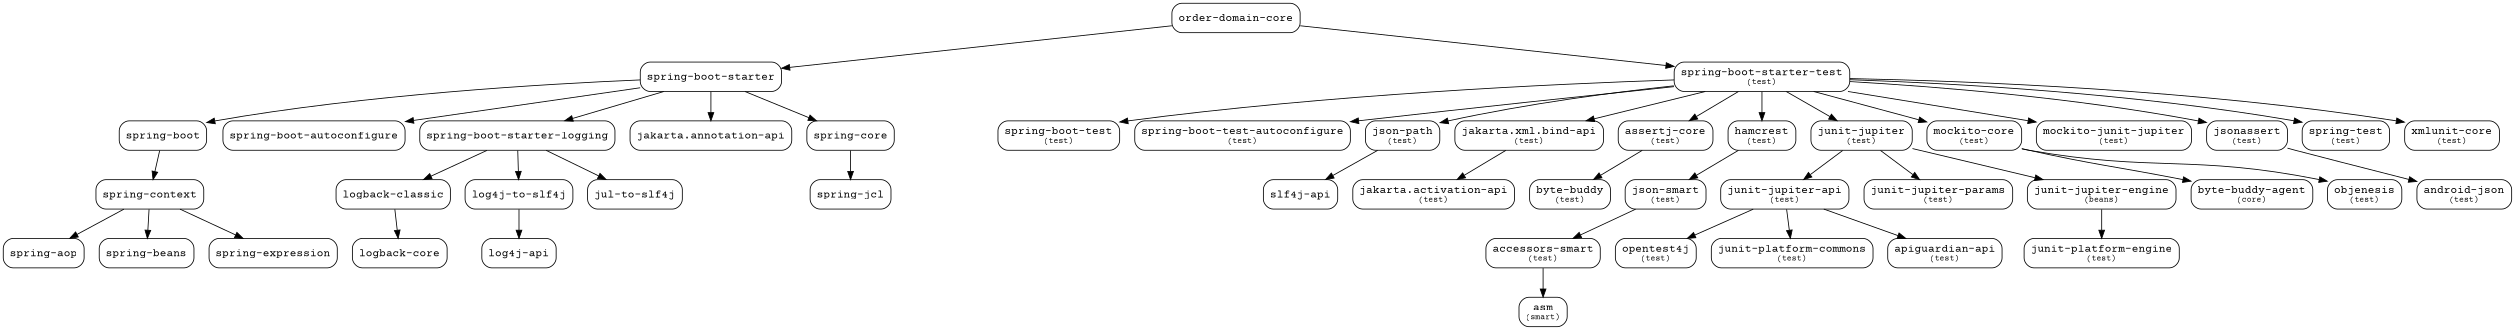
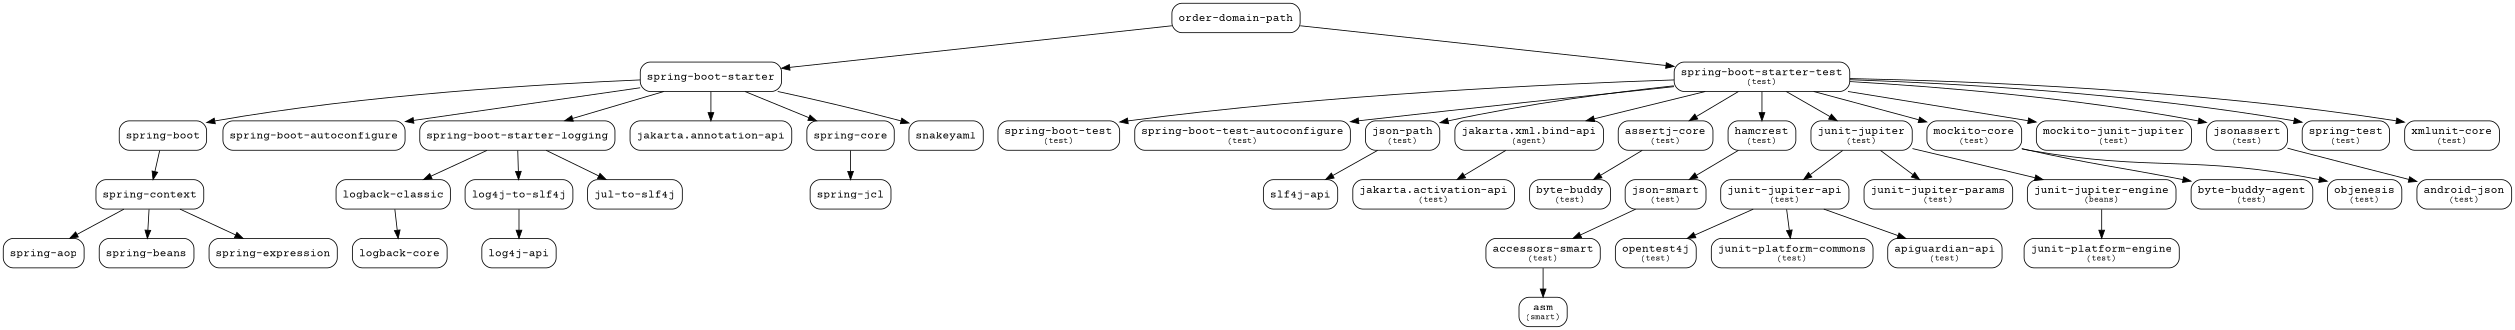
(1236, 18) -> (1236, 18)
none -> (946, 136)
(1529, 140) -> (1529, 140)
(2252, 199) -> (2252, 199)
